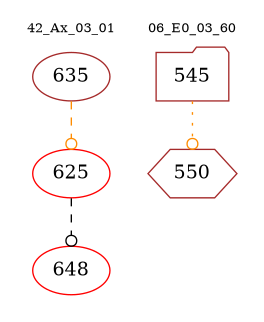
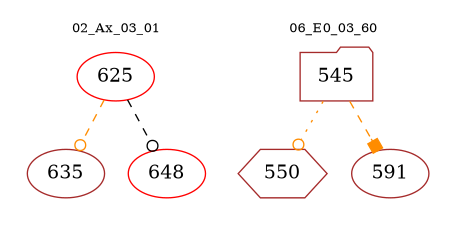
(71, 29) -> (116, 29)
(71, 120) -> (94, 120)
none -> (390, 174)
